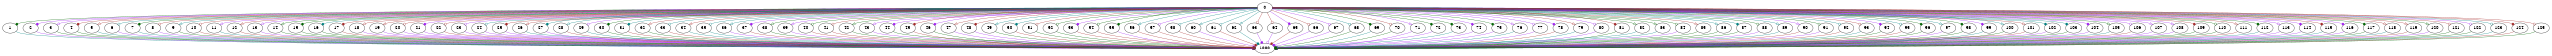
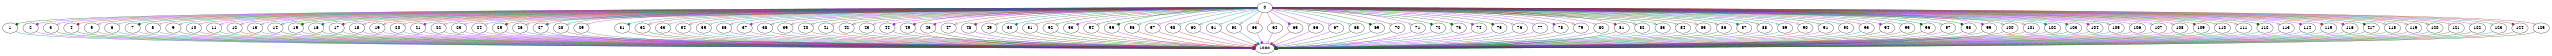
(1494, 12) -> (1494, 12)
(602, 28) -> none
(2371, 28) -> (2371, 28)
